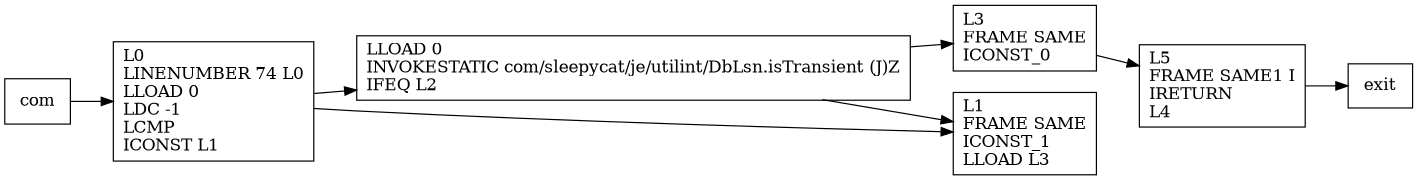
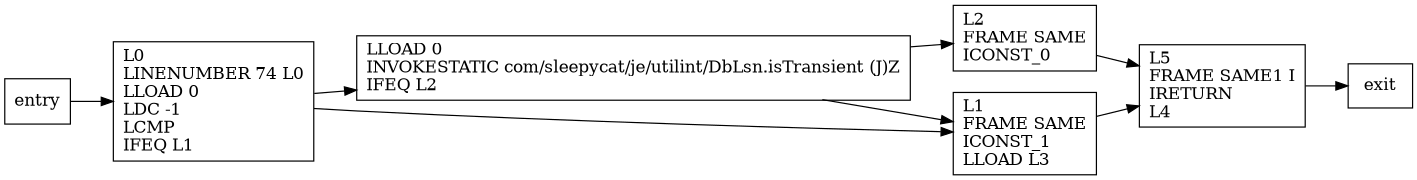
(1025, 38) -> (1025, 38)
(38, 101) -> (38, 101)
(214, 101) -> (214, 101)
none -> (1112, 113)
